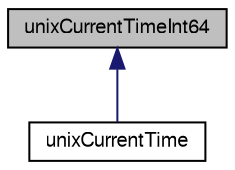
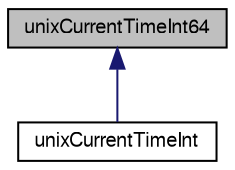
(117, 142) -> (117, 142)
